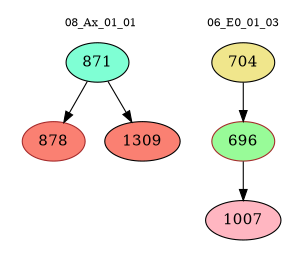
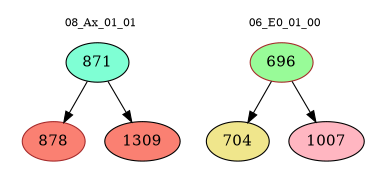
(243, 24) -> (285, 24)
(243, 97) -> (262, 97)
